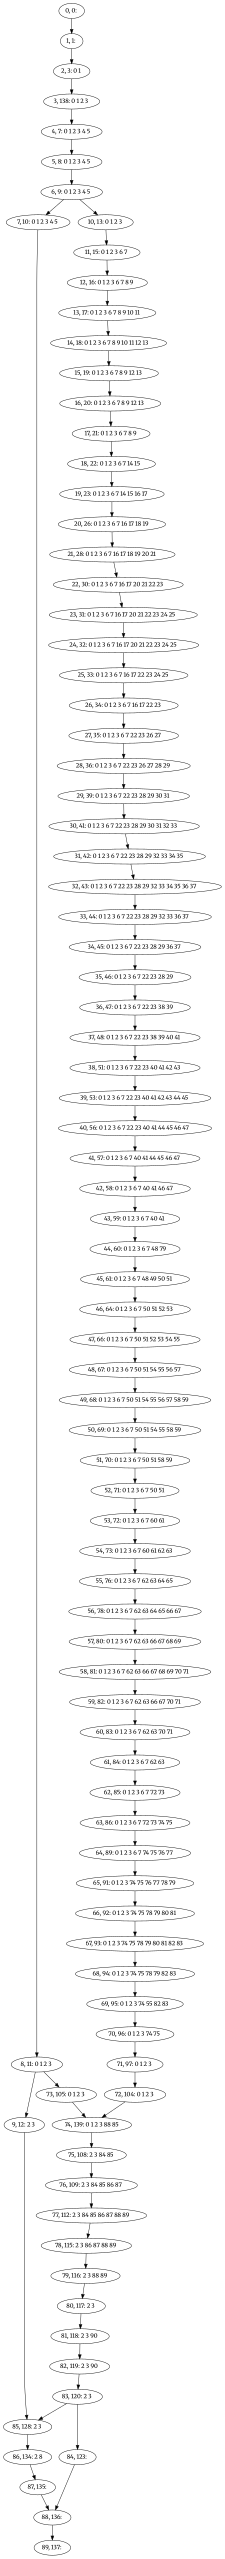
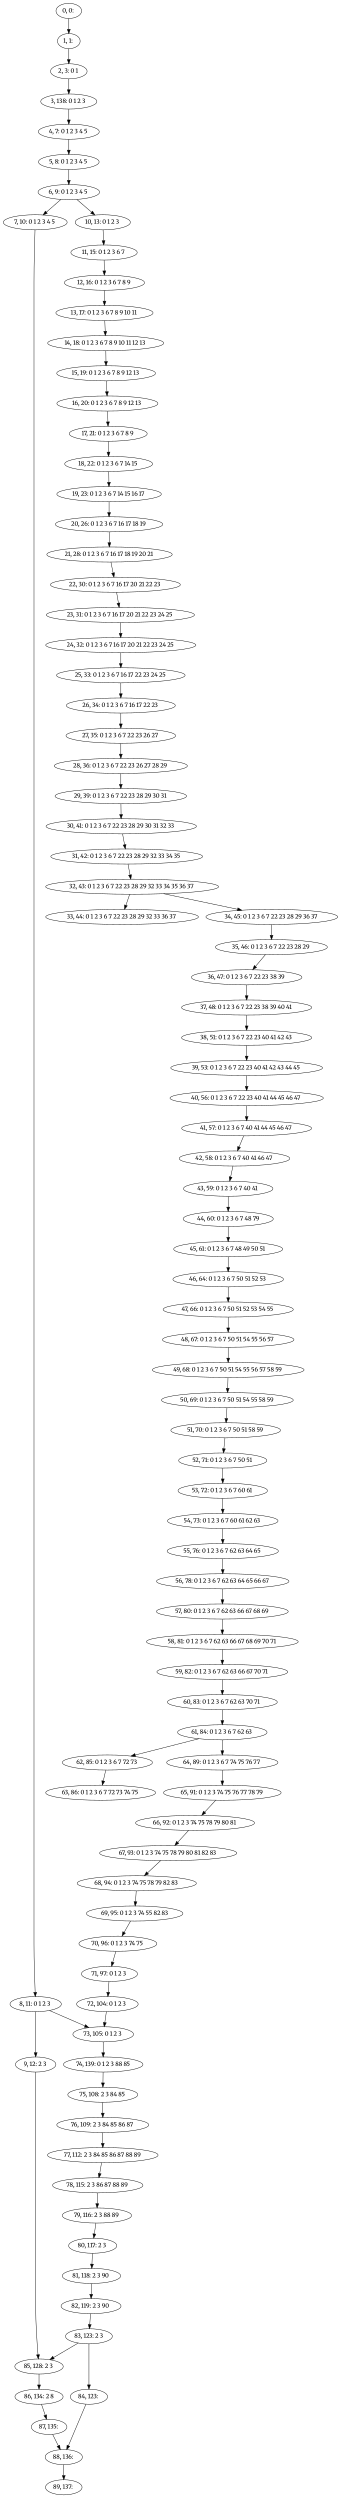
(135, 930) -> (201, 902)
(135, 1836) -> (222, 1745)
(115, 2108) -> (106, 2017)
(78, 2397) -> (89, 2336)
